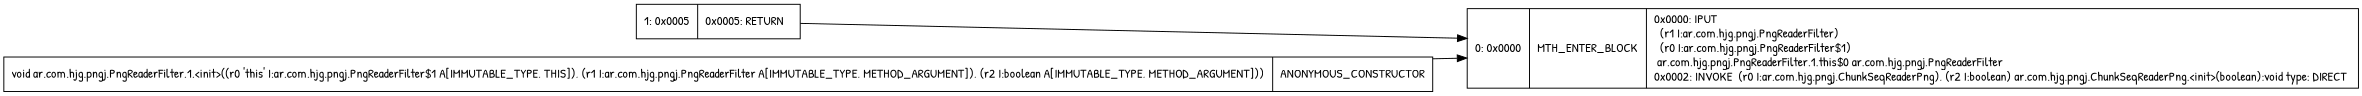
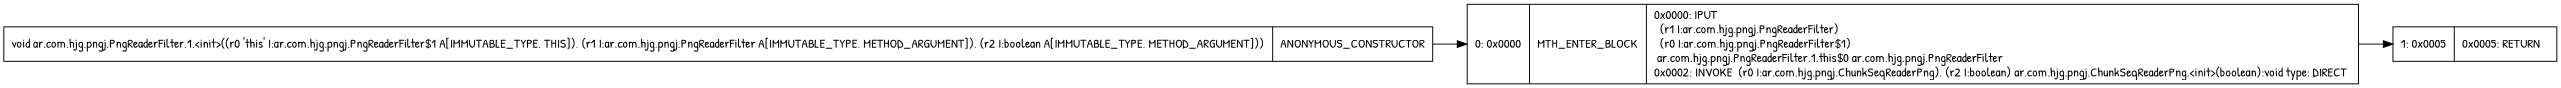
(1129, 31) -> (2371, 44)
